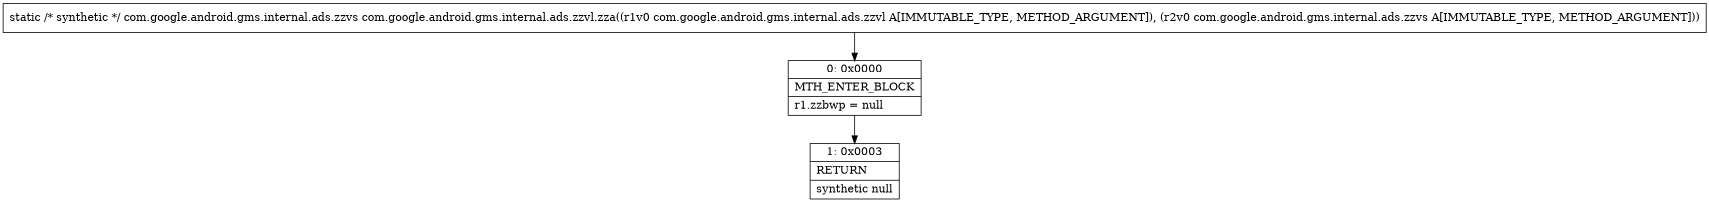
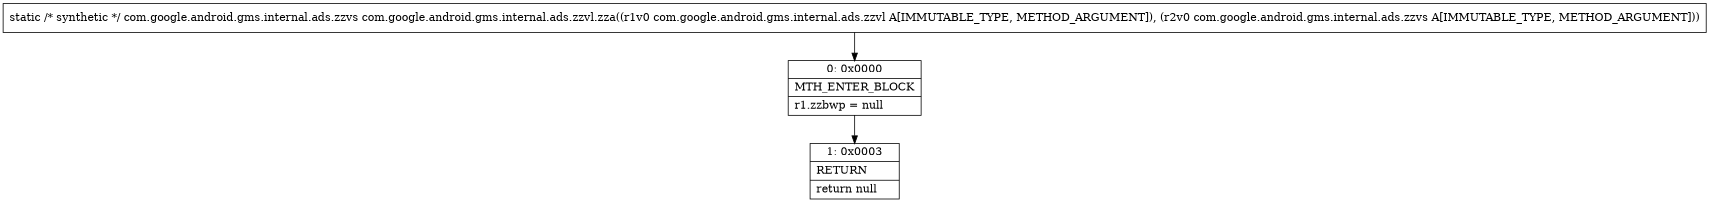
(855, 189) -> (847, 189)
